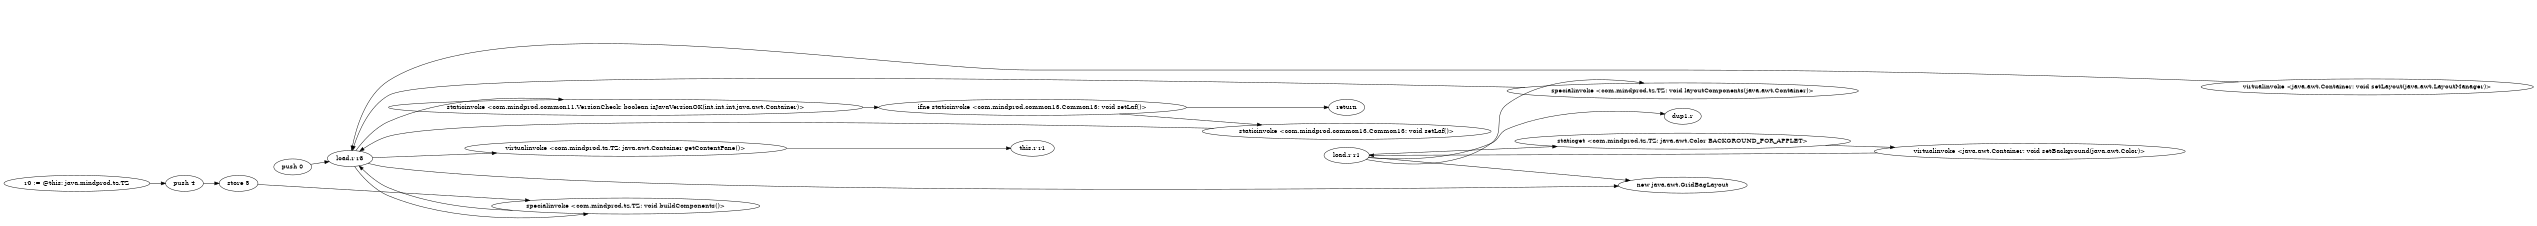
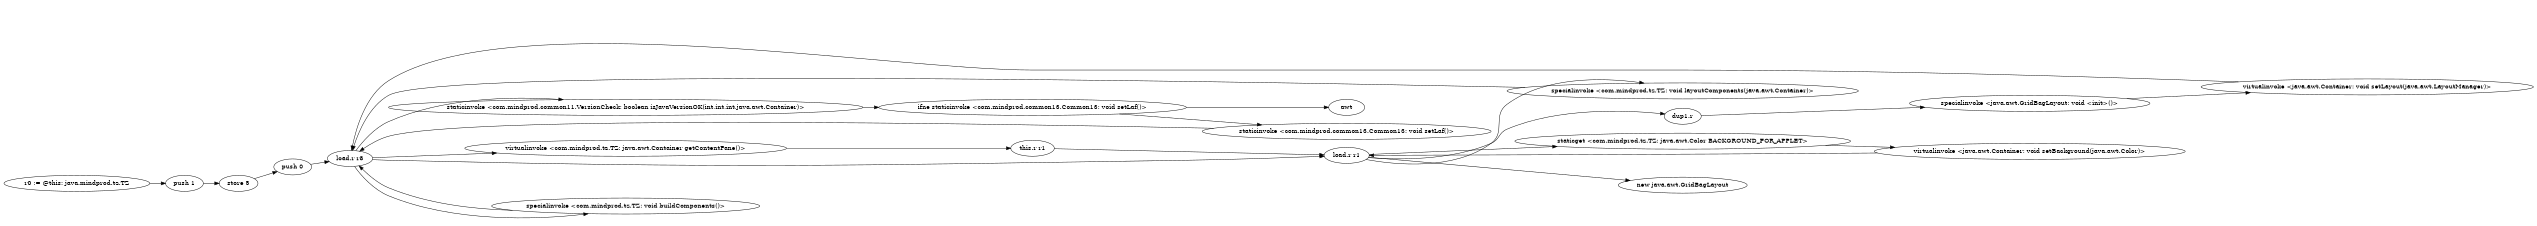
none -> (2030, 103)
(1347, 107) -> (1347, 107)
none -> (1187, 152)
(184, 183) -> (184, 183)
(991, 189) -> (846, 165)
(392, 192) -> (264, 176)
